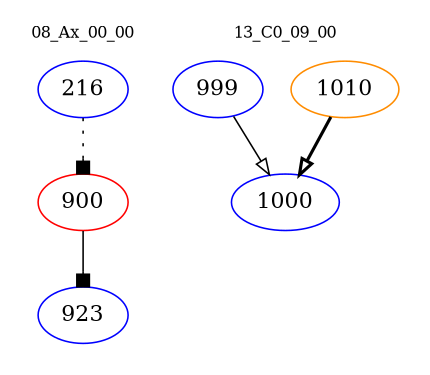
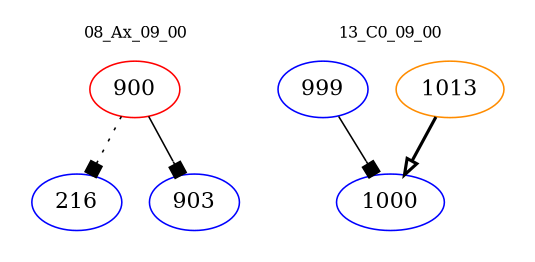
(83, 34) -> (136, 34)
(345, 89) -> (450, 89)
(83, 138) -> (110, 138)
(247, 139) -> (352, 139)
(83, 315) -> (194, 202)
